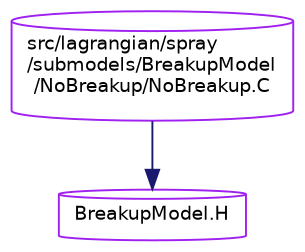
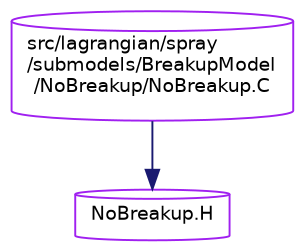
(152, 215) -> (152, 215)
